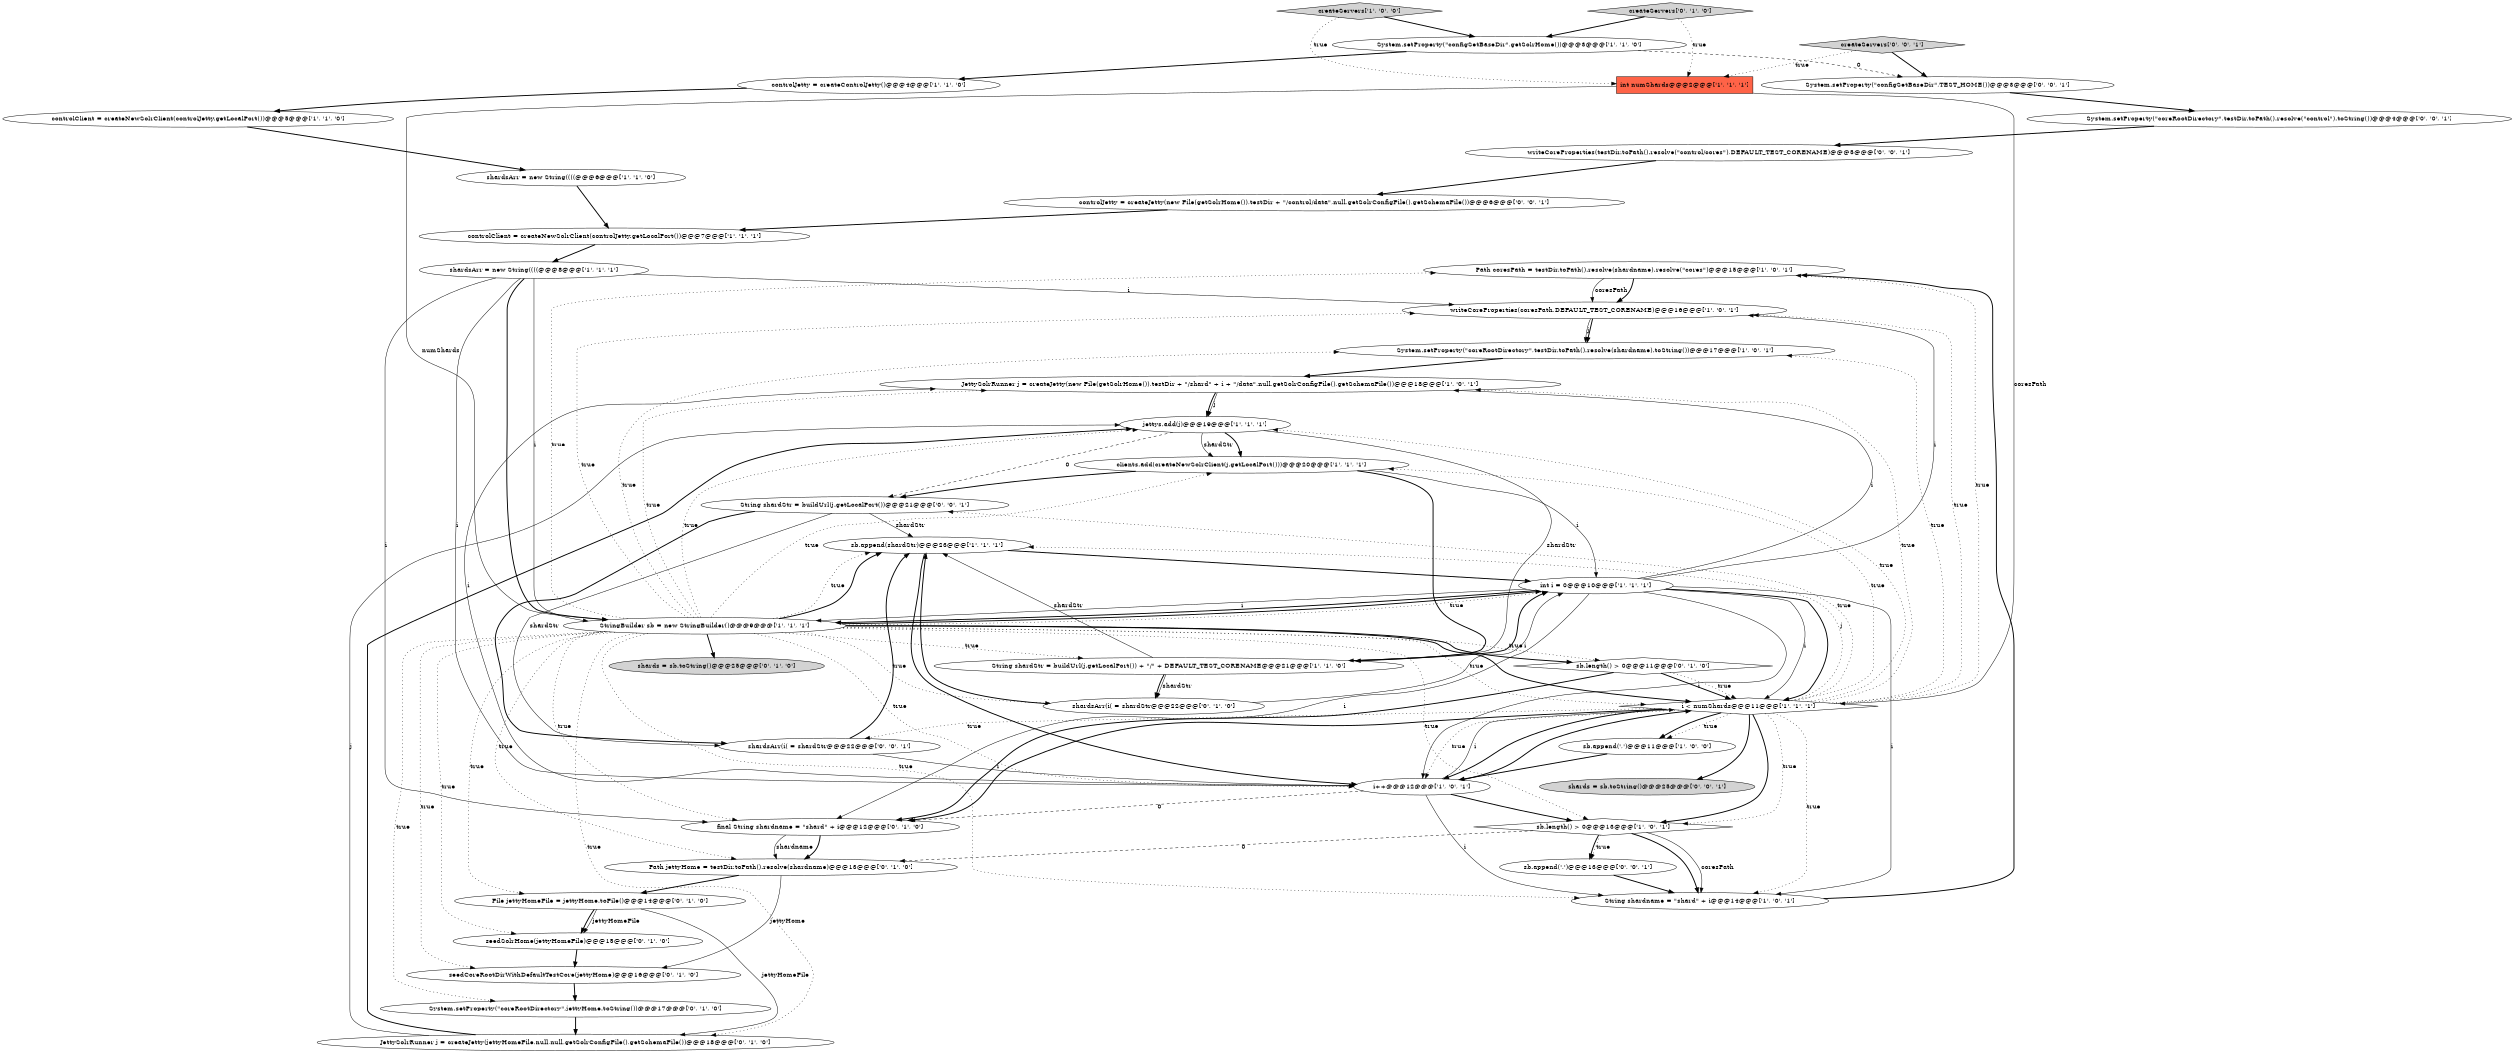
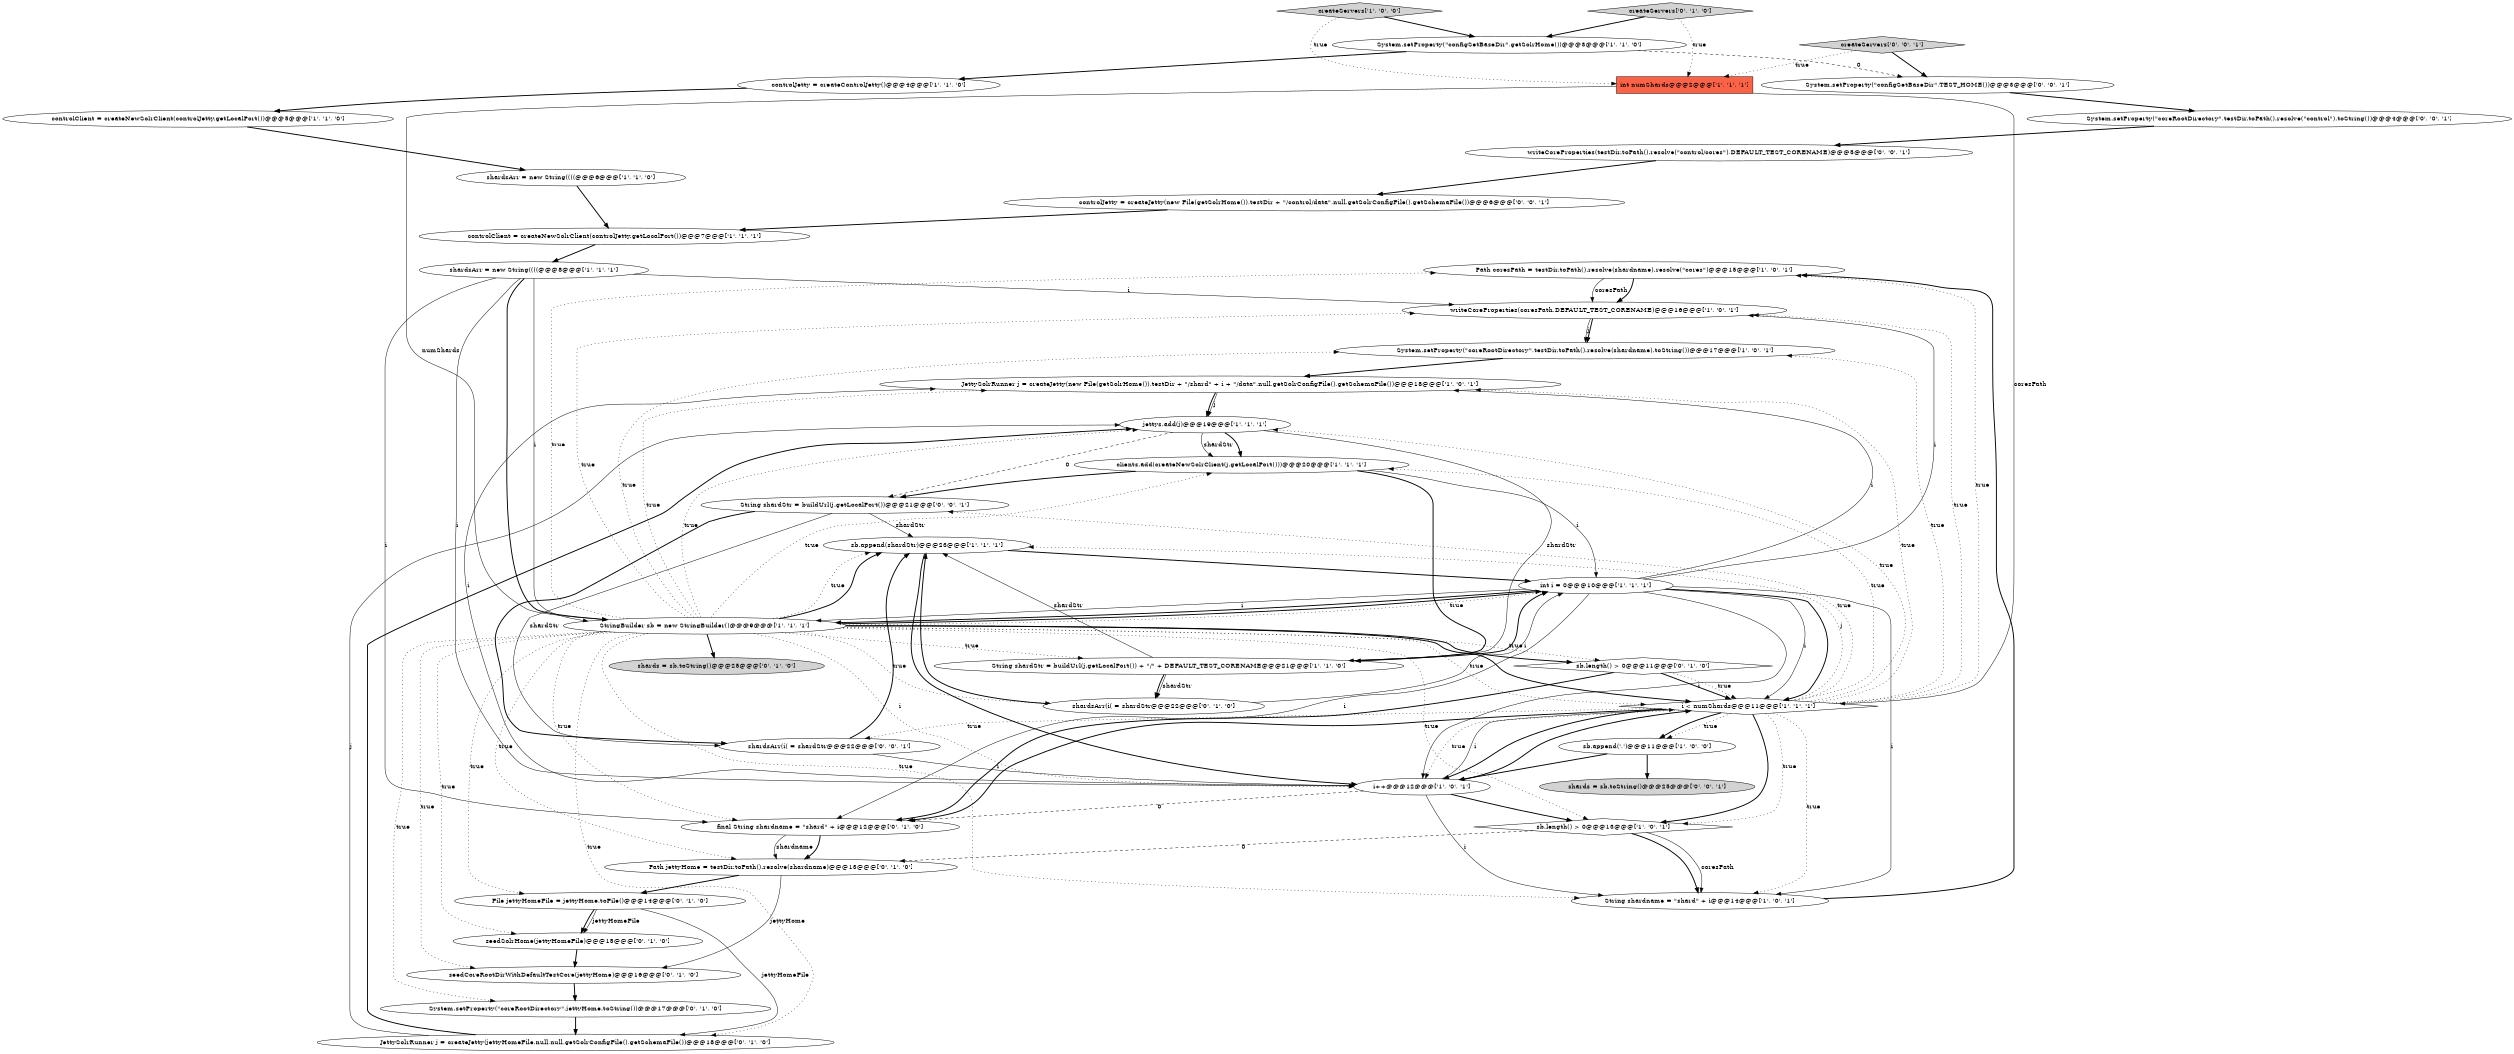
(900, 706) -> (900, 706)
(1739, 756) -> (1647, 764)
(1588, 867) -> none
